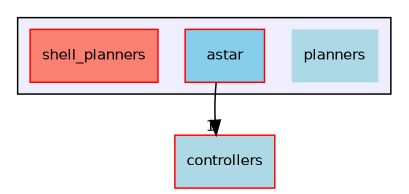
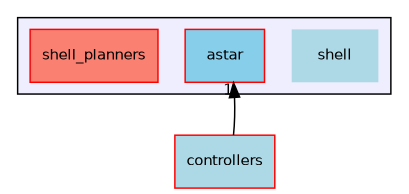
(335, 56) -> (335, 56)
(215, 103) -> (235, 116)
